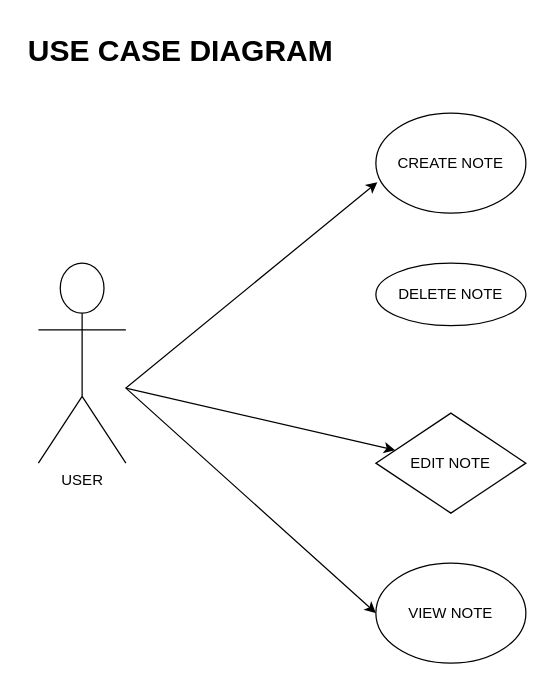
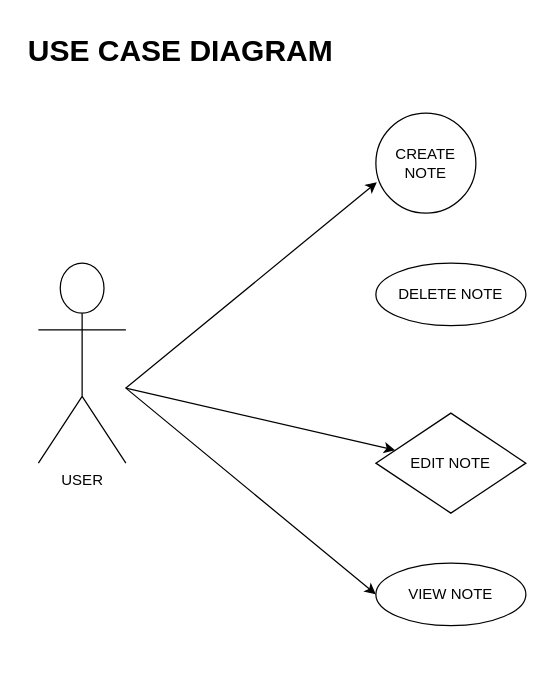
(451, 163) -> (426, 163)
(451, 613) -> (451, 594)
